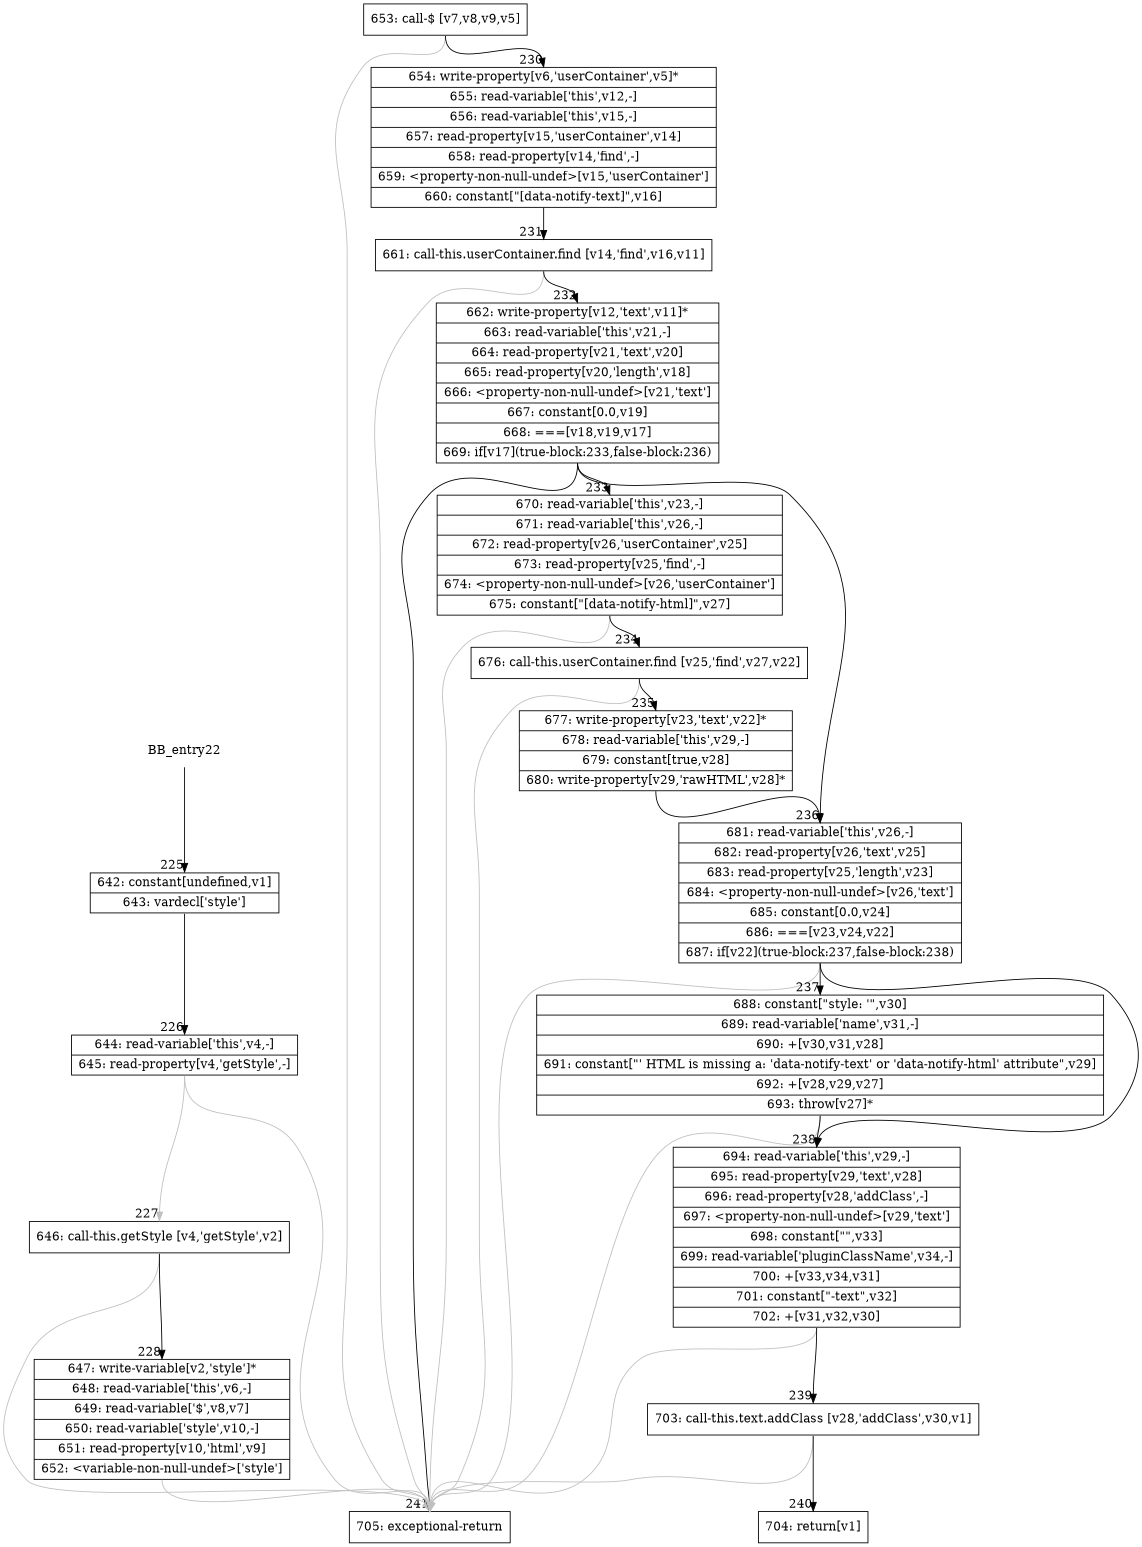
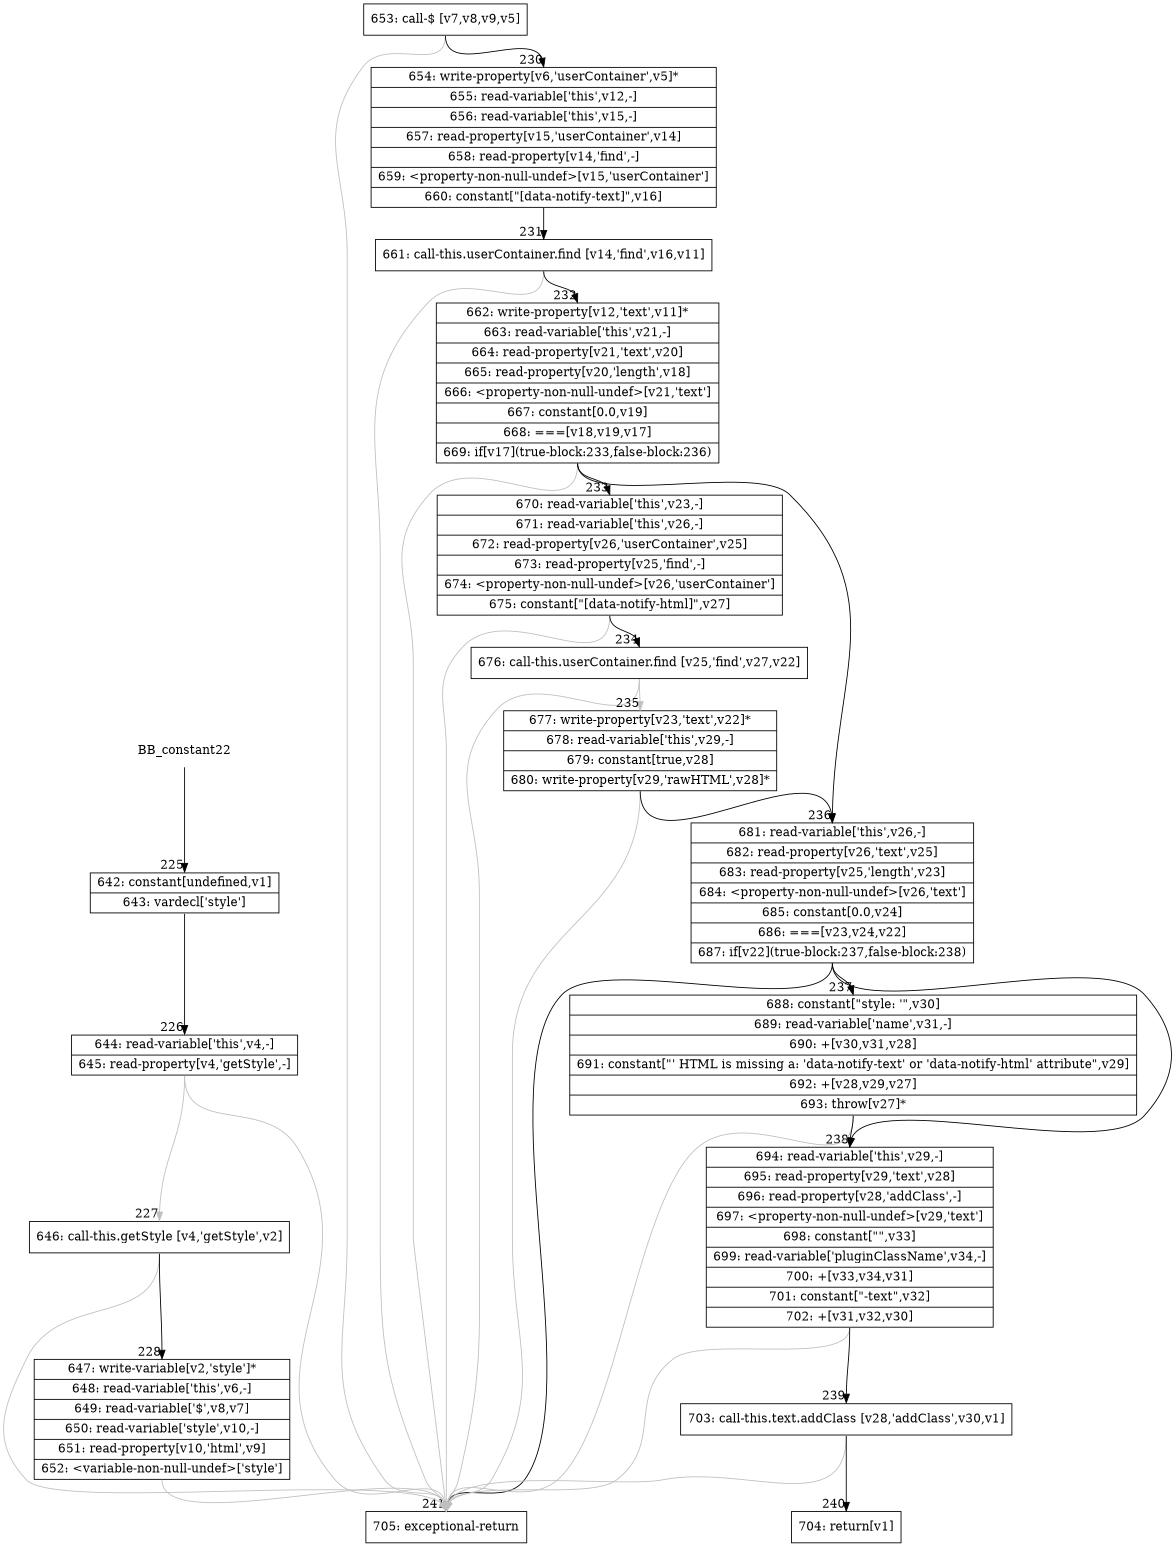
(644, 692) -> (640, 690)
(185, 751) -> (185, 751)
(413, 910) -> (413, 910)
(500, 1116) -> (534, 1136)
none -> (512, 1145)
